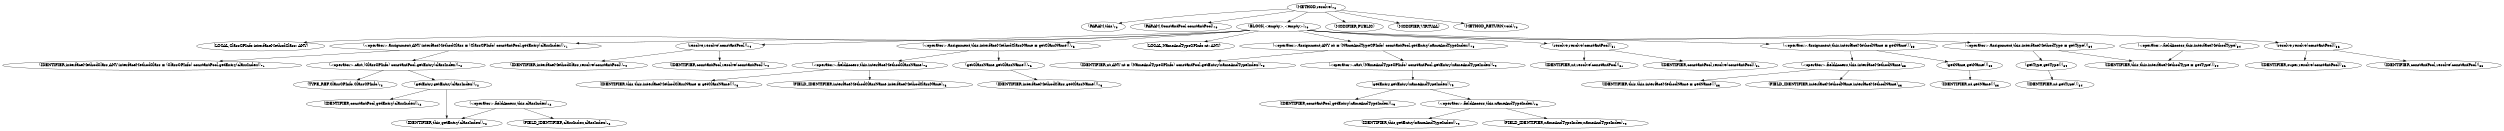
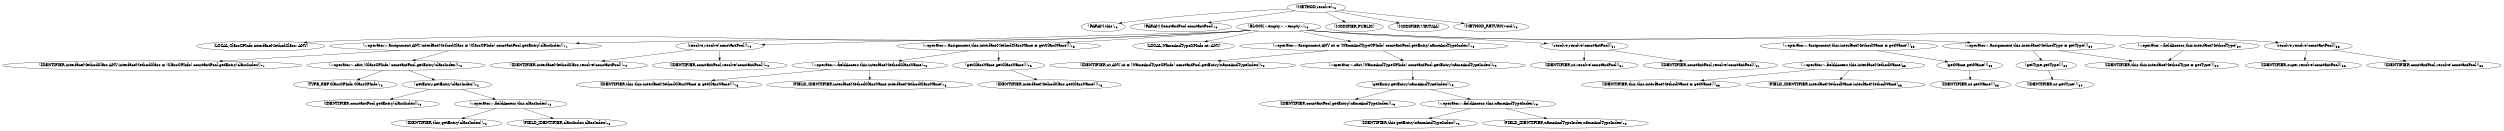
(1299, 17) -> none
(1652, 41) -> none
(1851, 54) -> none
(447, 103) -> (477, 94)
